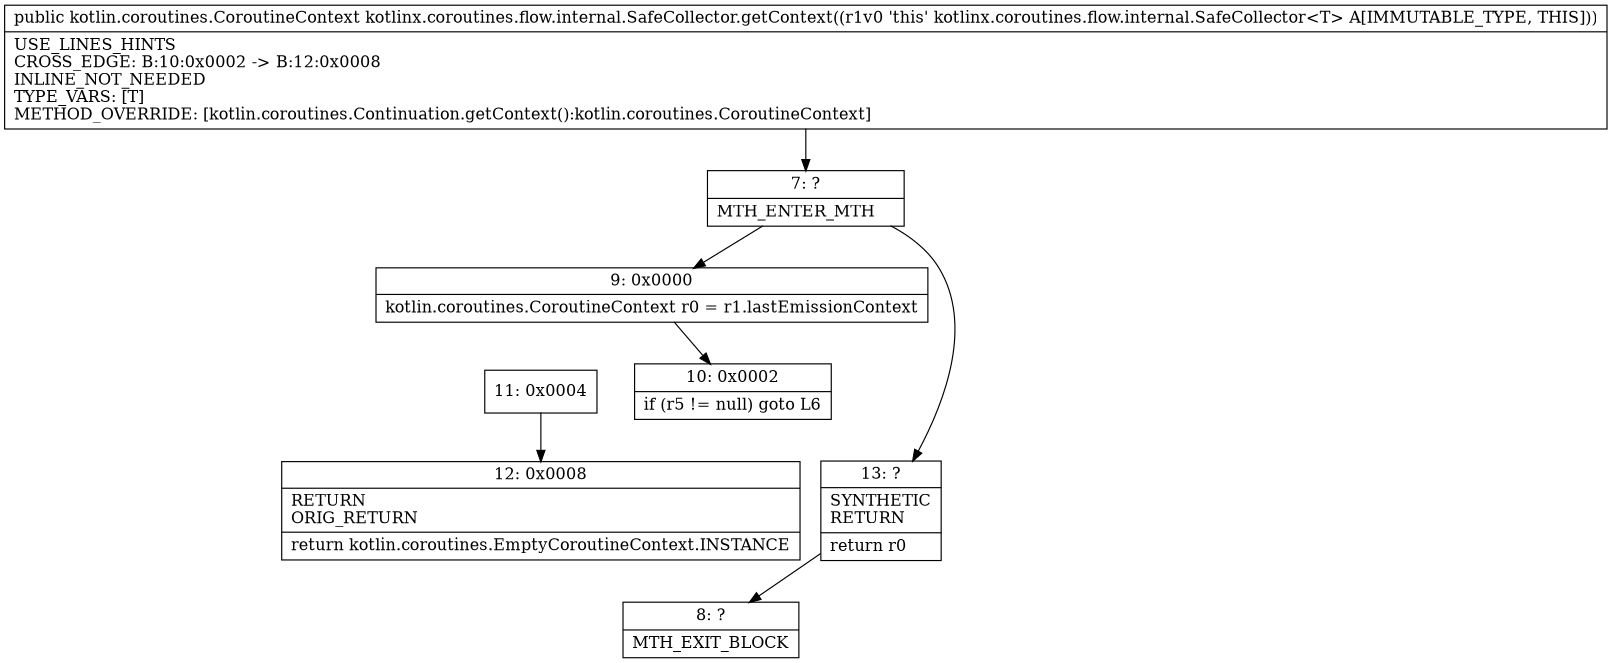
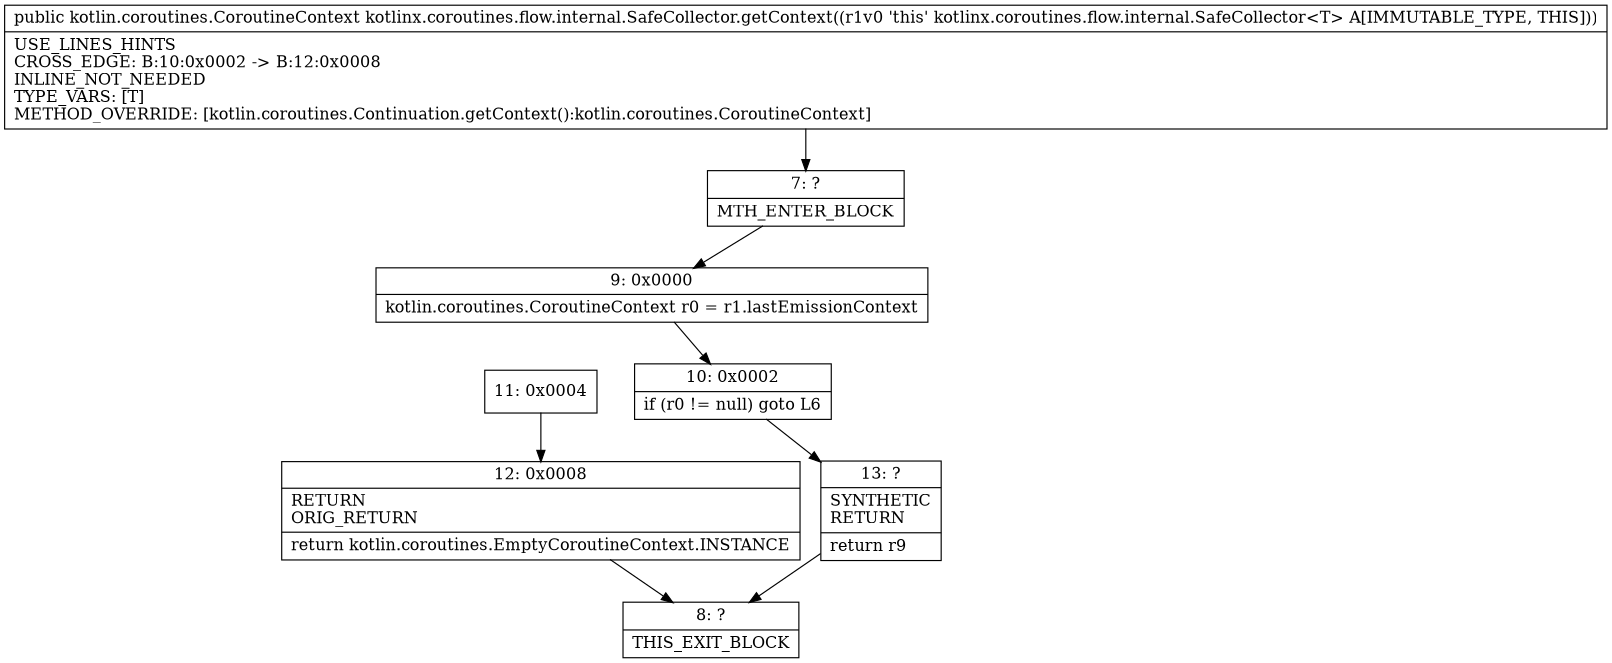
(796, 212) -> (806, 212)
(955, 329) -> (789, 437)
(733, 405) -> (733, 405)
(869, 546) -> (869, 546)
none -> (637, 578)
(711, 643) -> (711, 643)
